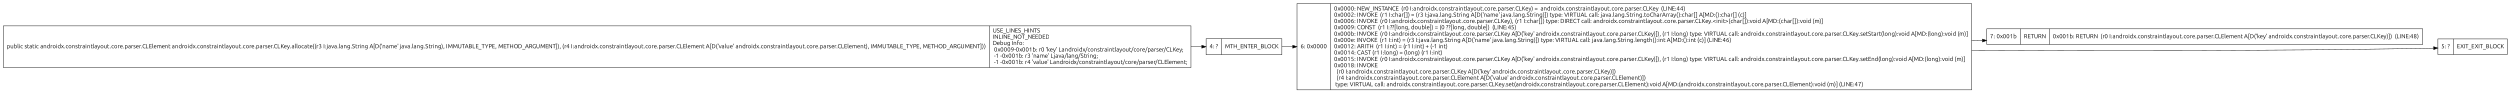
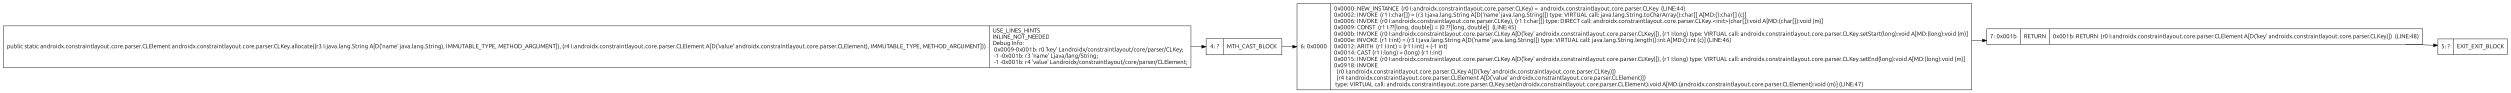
(1252, 47) -> (1252, 47)
(2203, 51) -> (2419, 45)
(1357, 65) -> (1357, 65)
